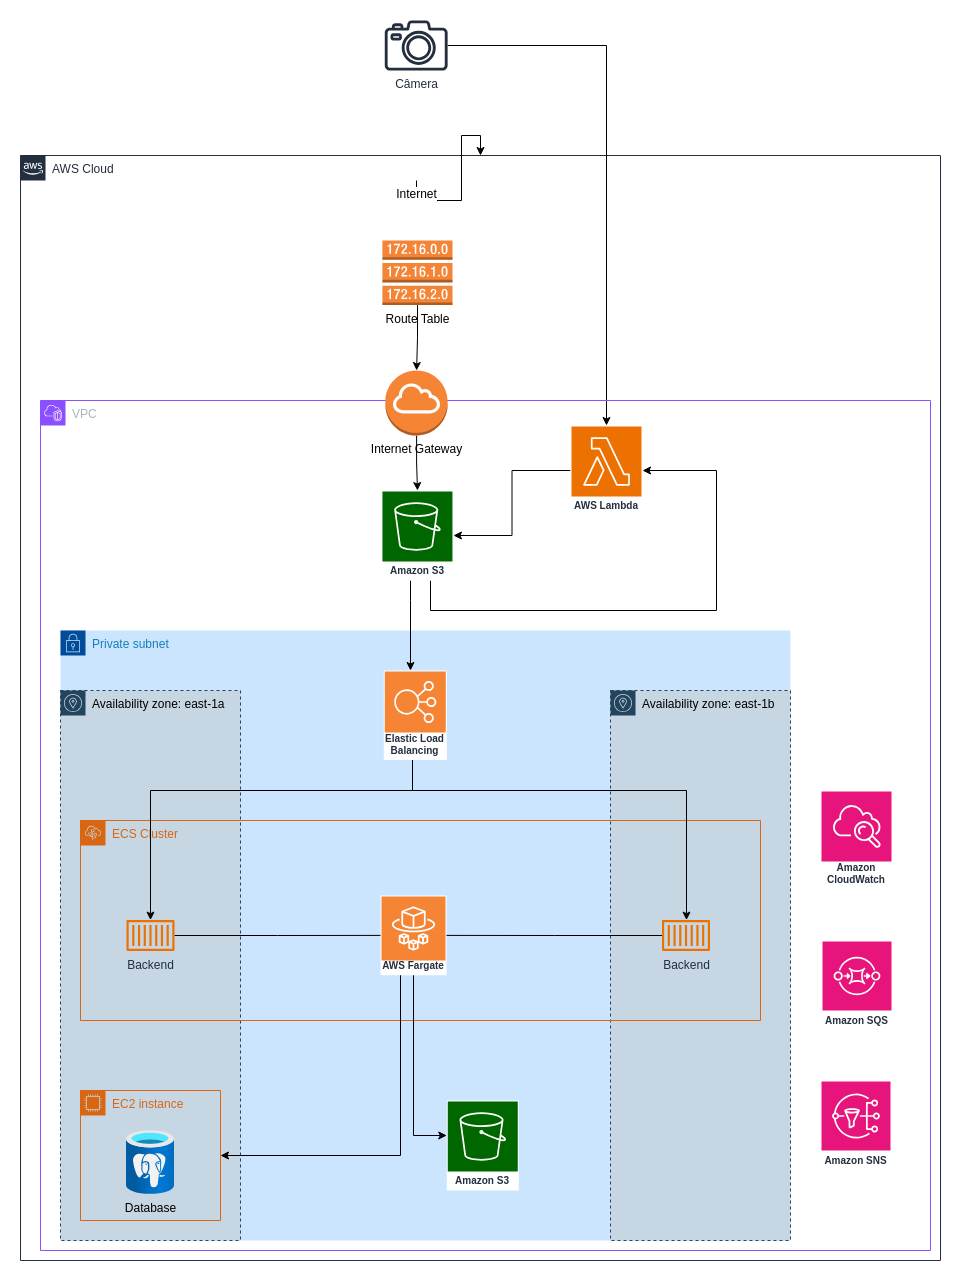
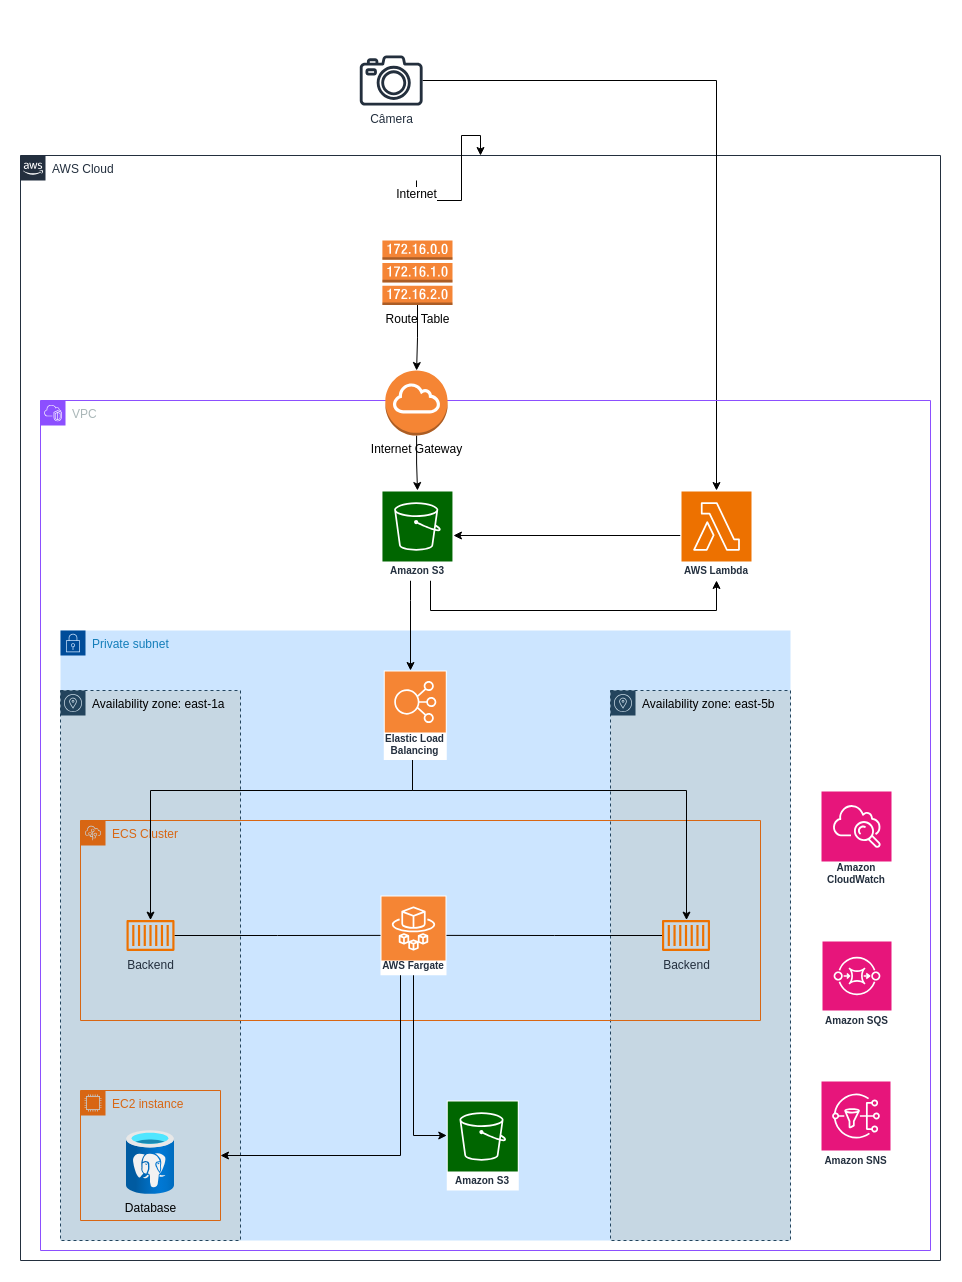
(416, 46) -> (391, 81)
(607, 471) -> (717, 536)
(717, 712) -> (717, 712)
